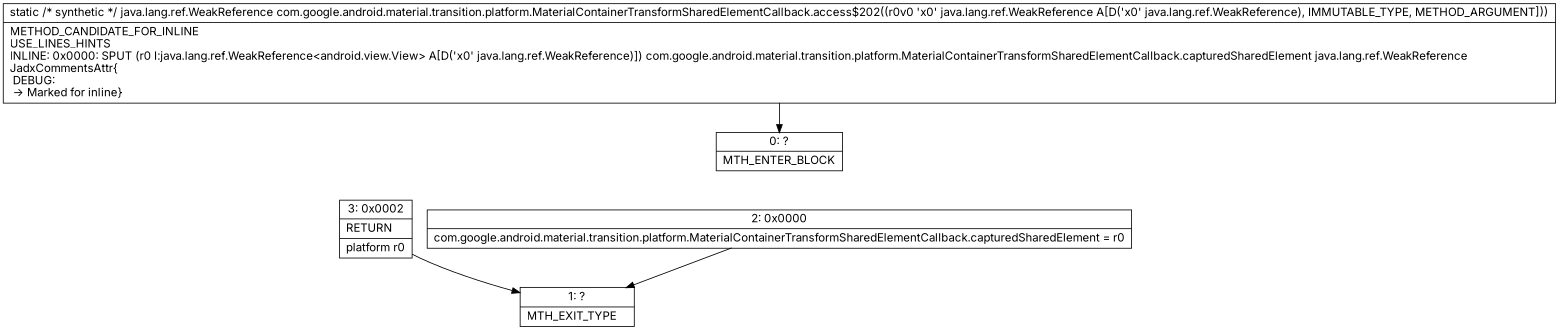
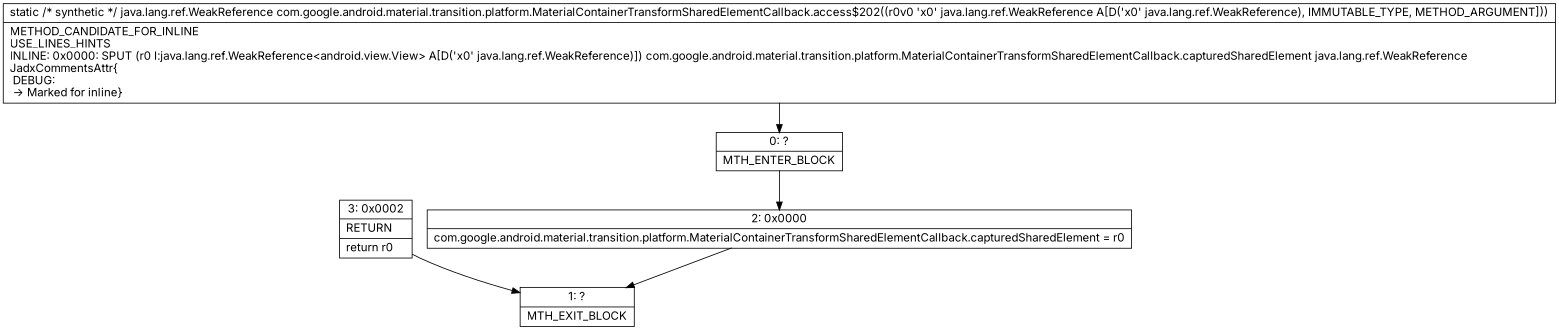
none -> (779, 186)
(376, 248) -> (370, 248)
(572, 316) -> (577, 316)
